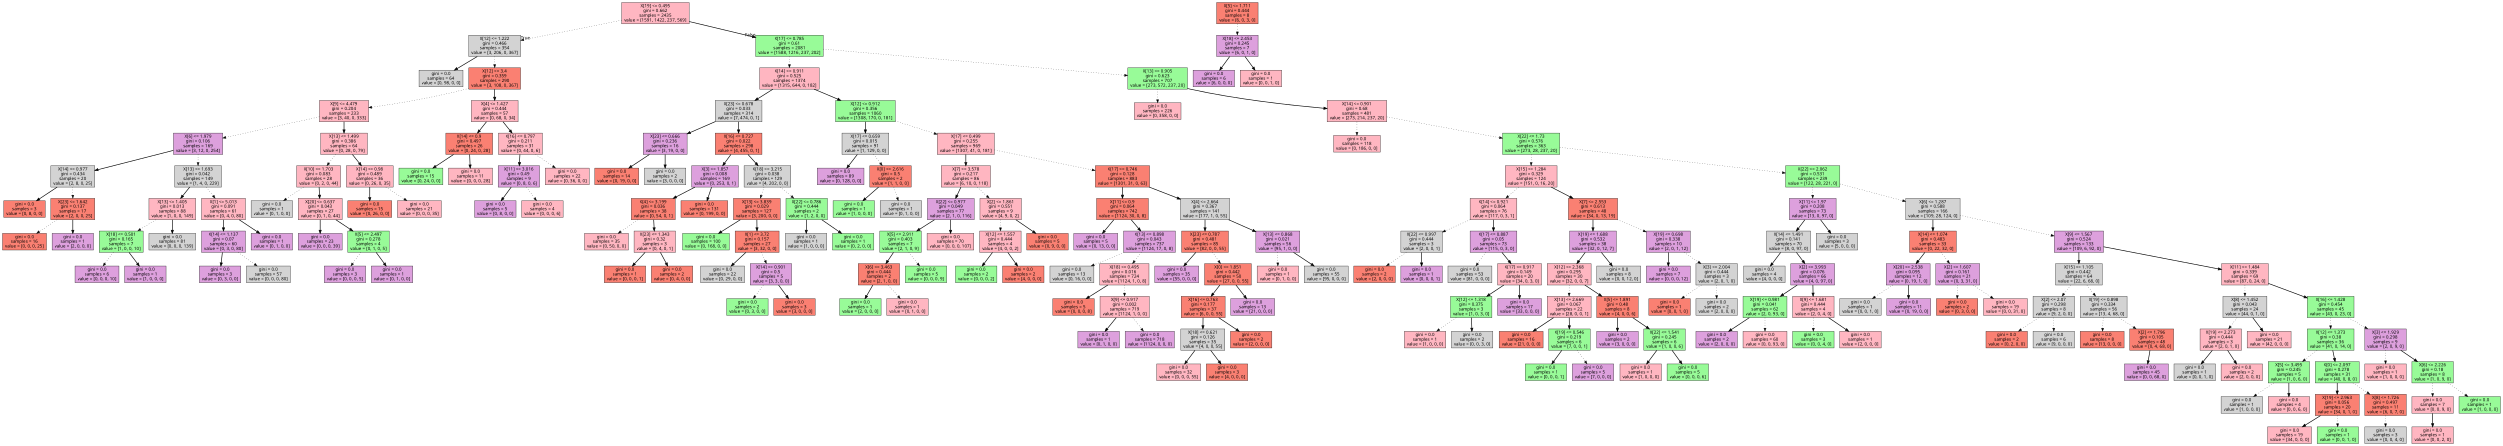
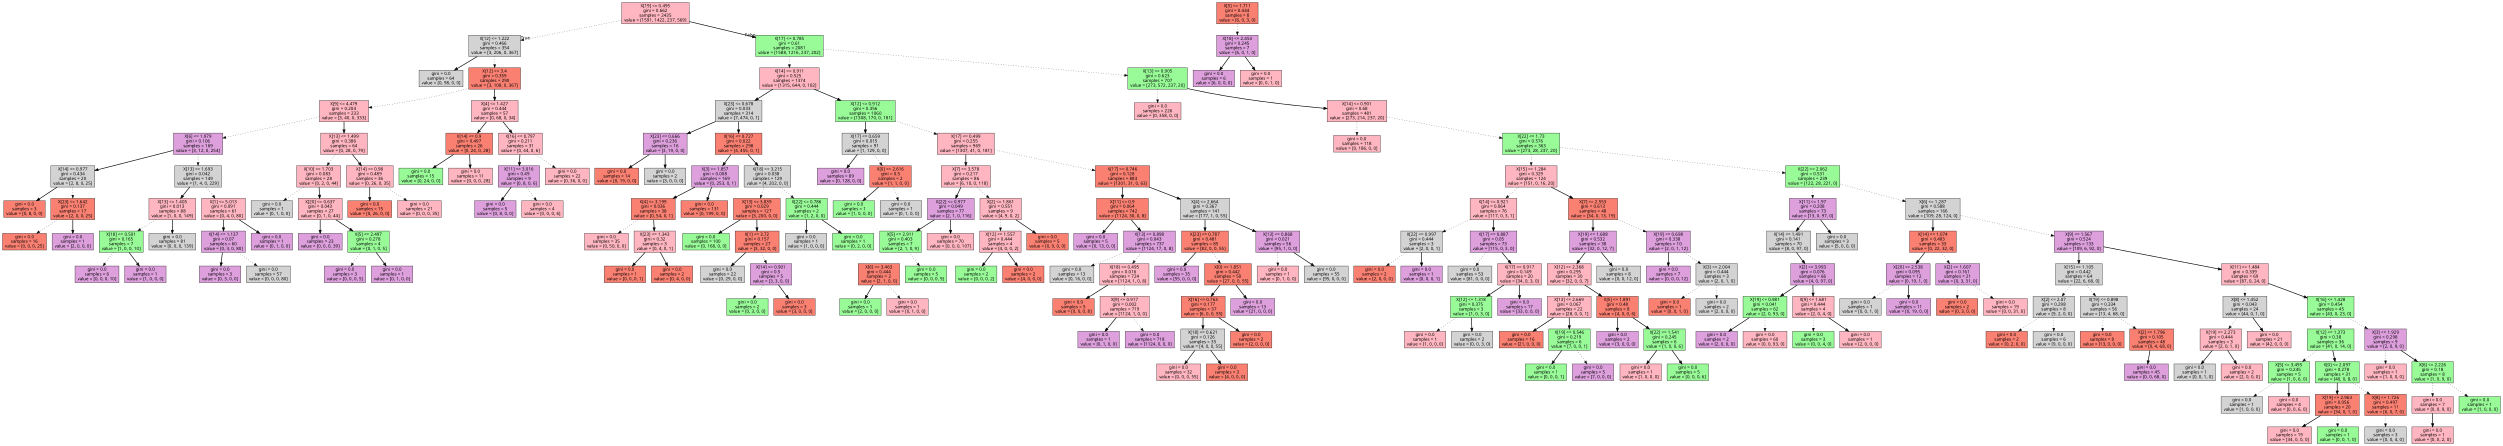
(891, 257) -> none
(1764, 274) -> none
